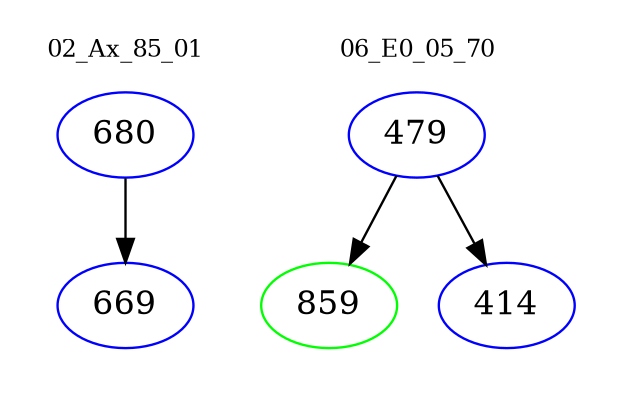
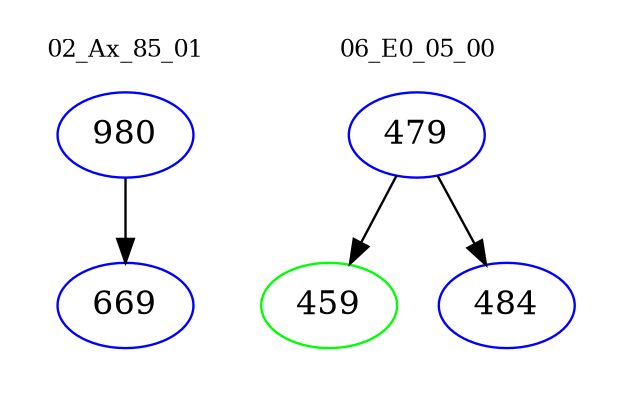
(418, 51) -> (418, 51)
(126, 135) -> (126, 135)
(329, 305) -> (329, 305)
(507, 305) -> (507, 305)
